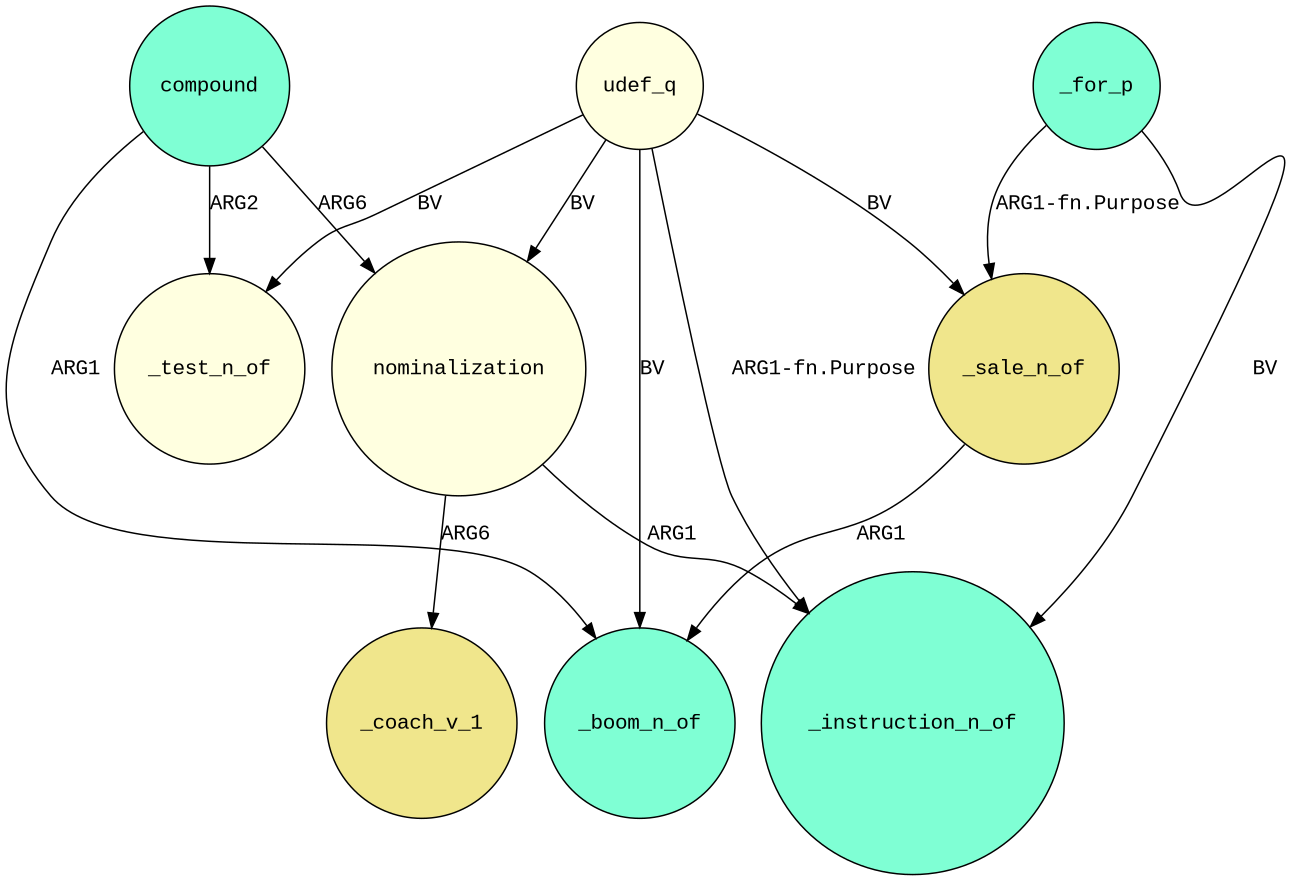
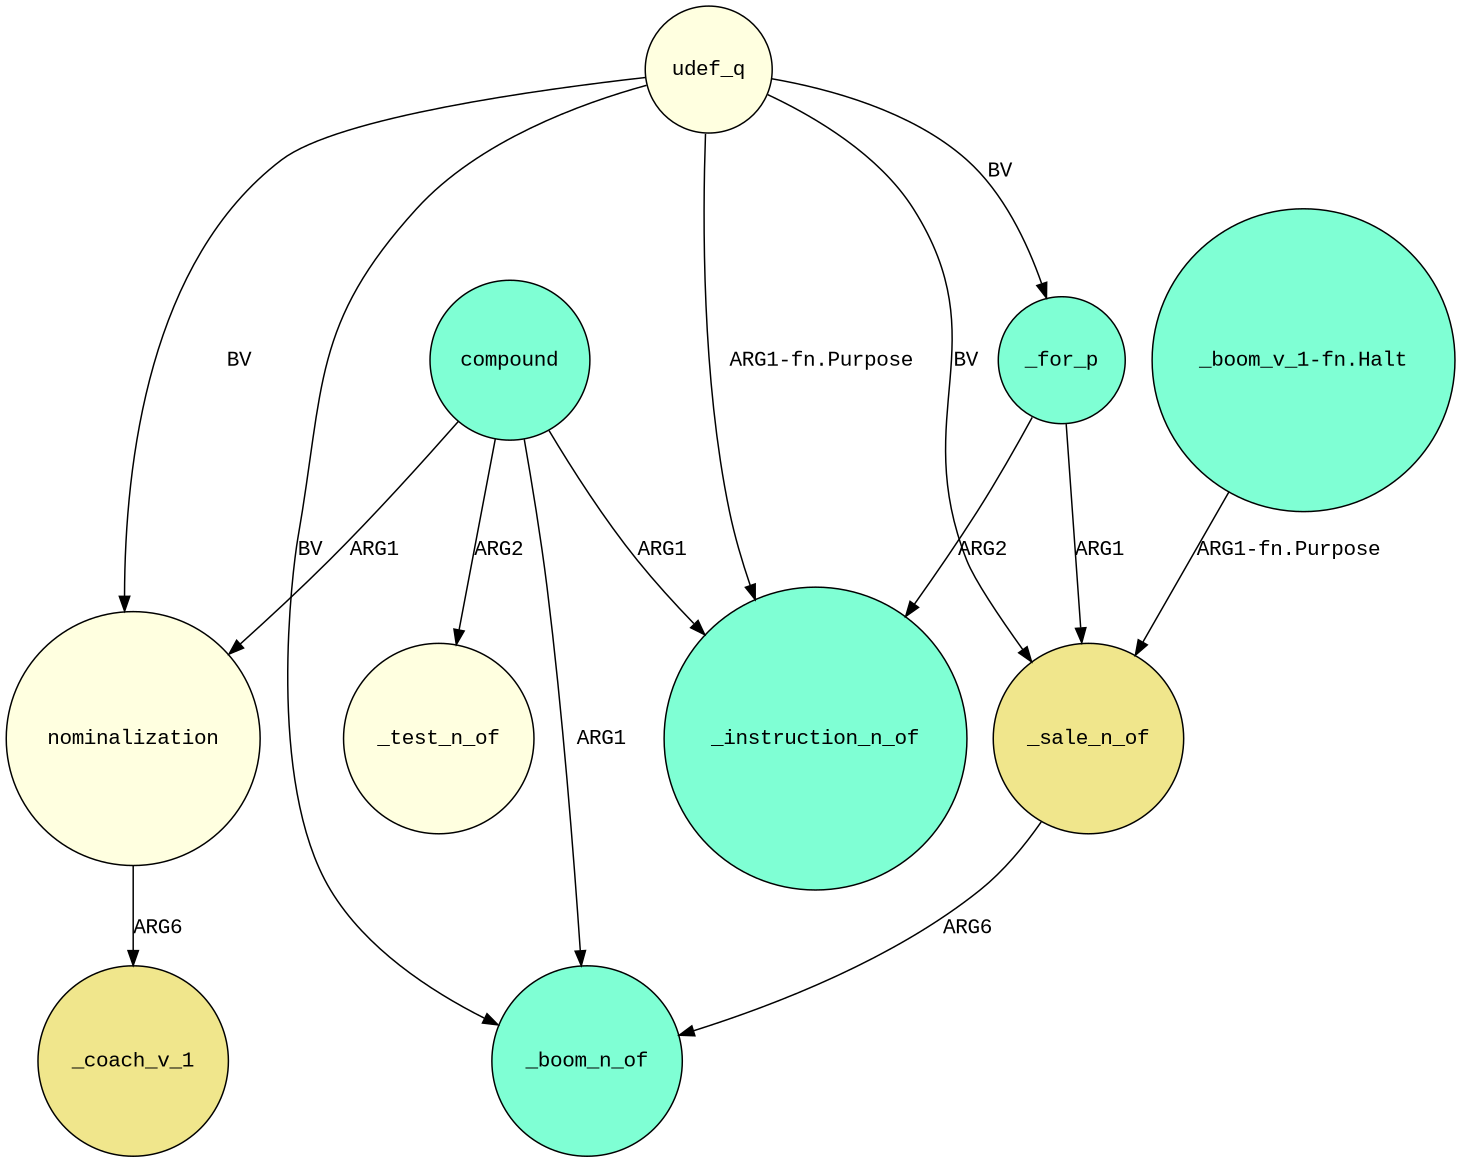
(425, 191) -> (940, 140)
(343, 204) -> (375, 549)
(1088, 204) -> (1100, 549)
none -> (1304, 360)
(1265, 369) -> (983, 549)
(882, 534) -> (968, 928)
(661, 552) -> (615, 532)
